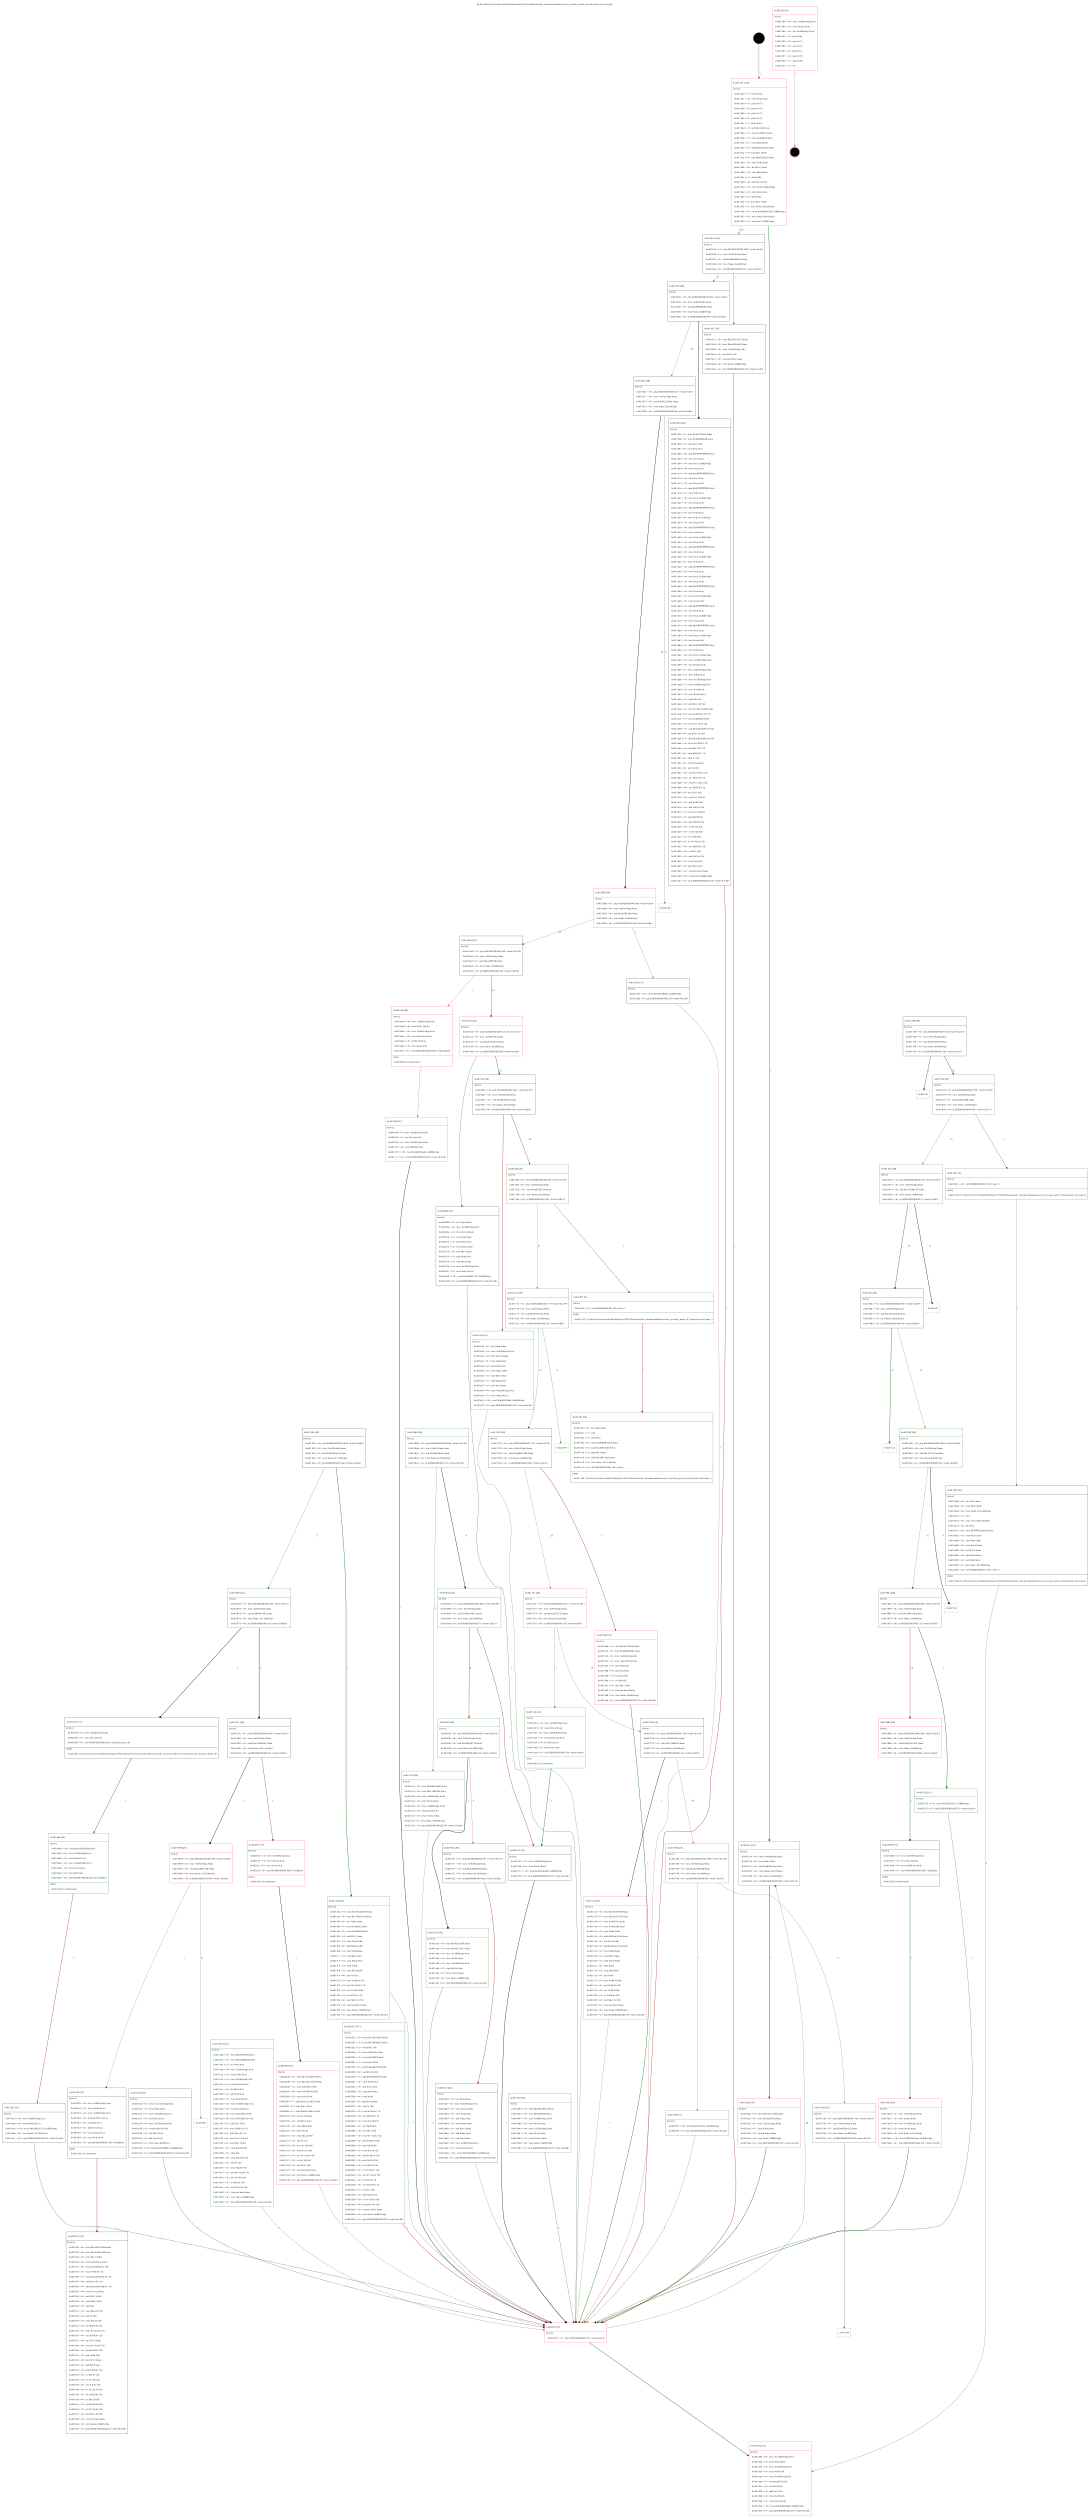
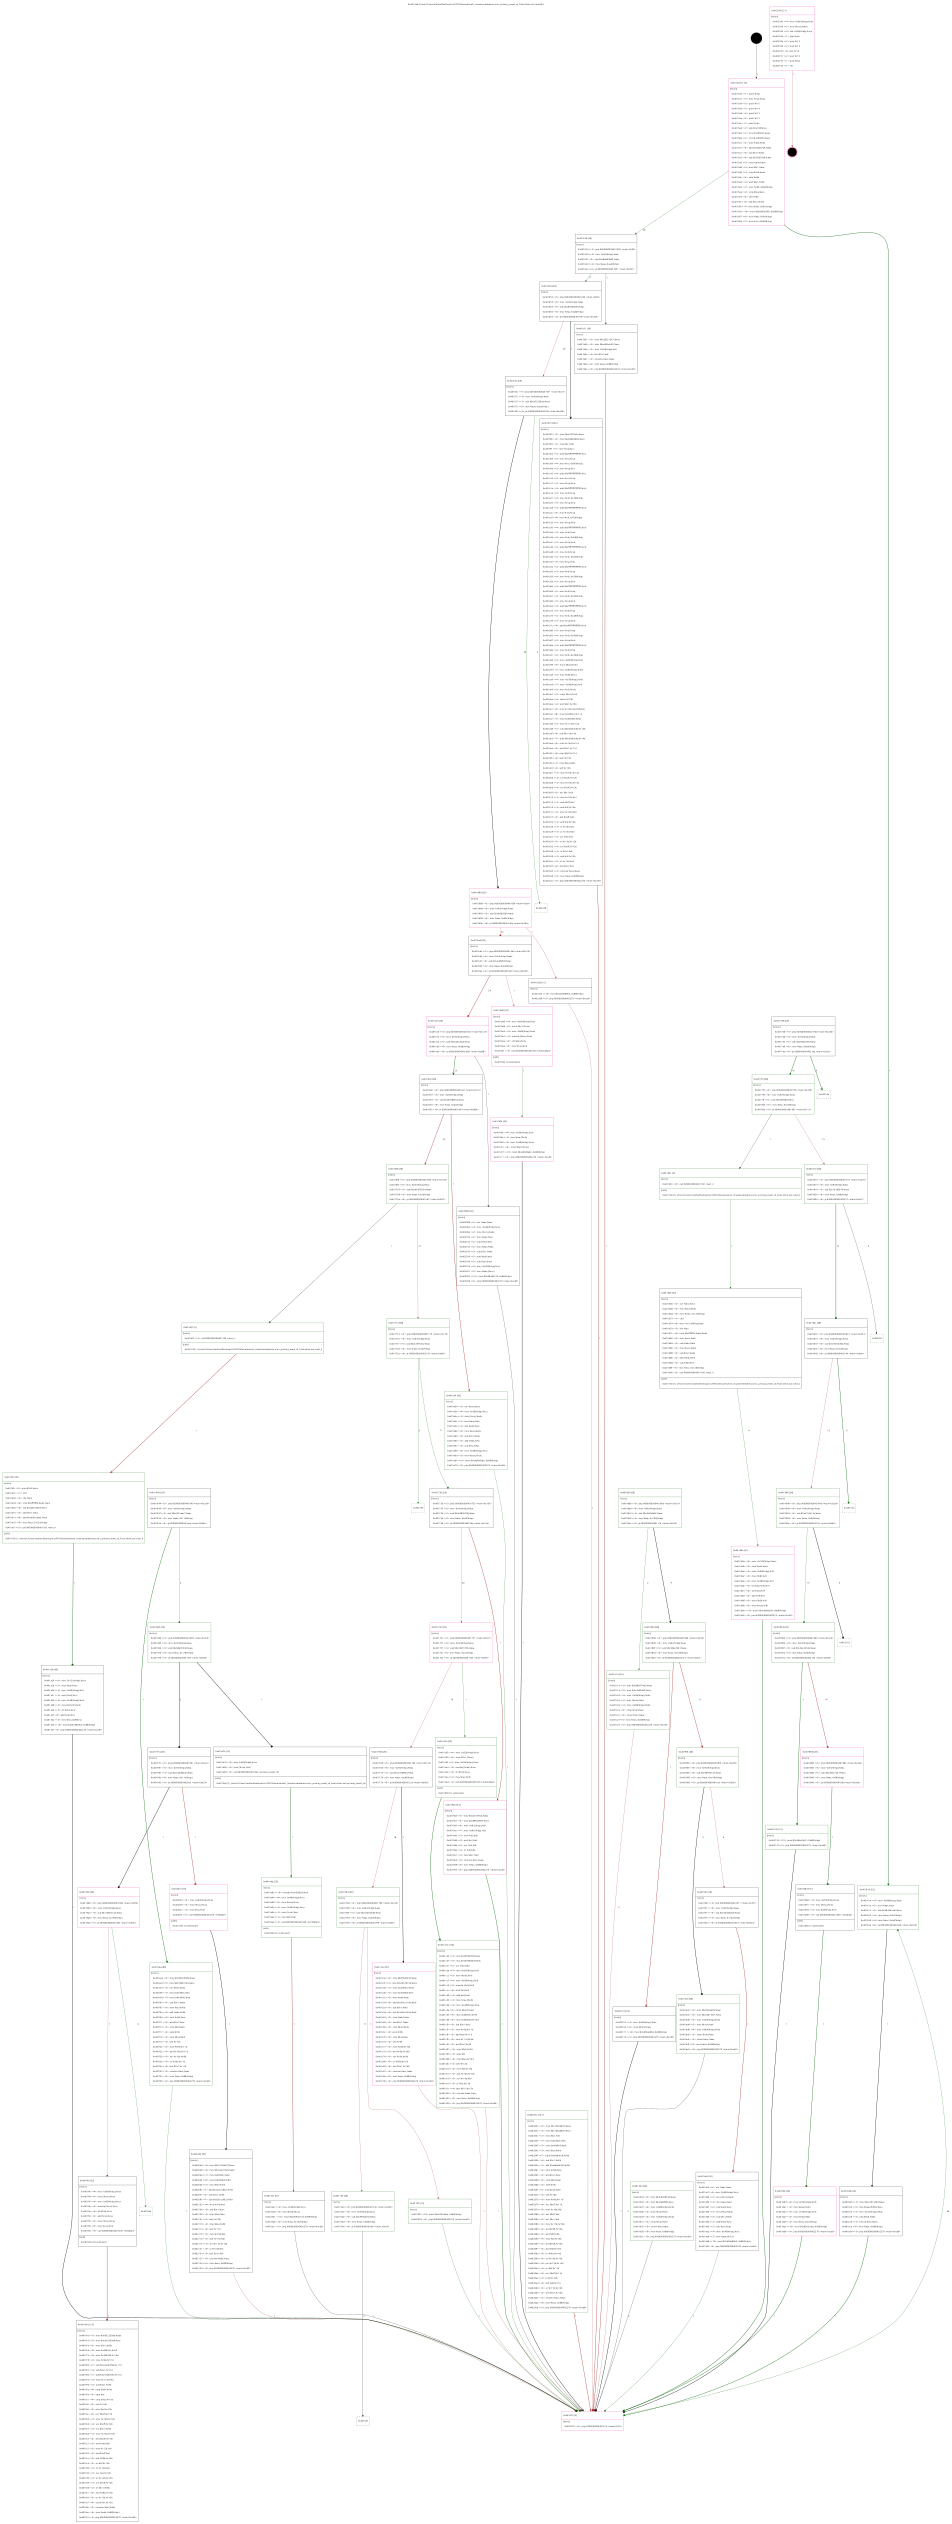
(923, 1253) -> (863, 1267)
none -> (73, 1603)
(547, 1806) -> (431, 1868)
(308, 2123) -> (221, 2211)
(769, 2123) -> (871, 2211)
(955, 2200) -> (771, 2169)
(658, 2238) -> (489, 2331)
(327, 2281) -> (63, 2285)
(668, 2399) -> (763, 2052)
